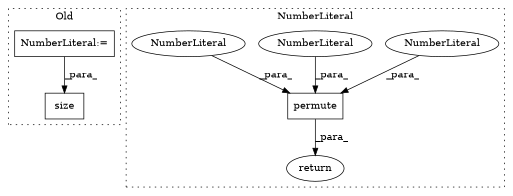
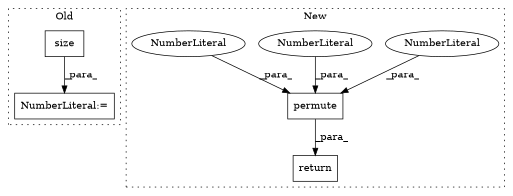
(315, 17) -> (315, 17)
(64, 71) -> (64, 71)
(315, 168) -> (315, 168)
